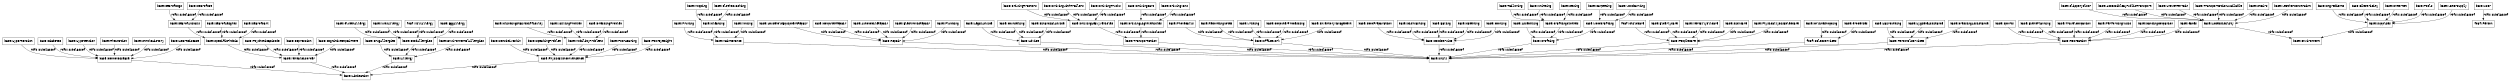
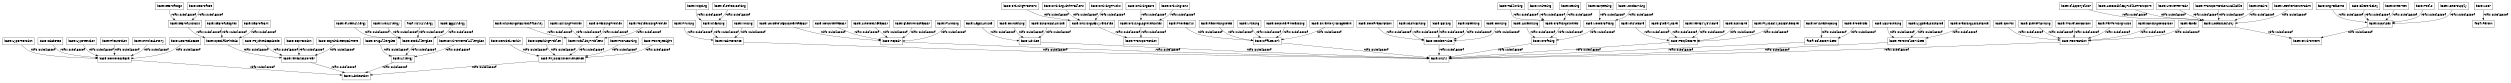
none -> (648, 24)
(1633, 24) -> (1633, 24)
(1293, 50) -> none
